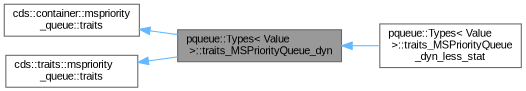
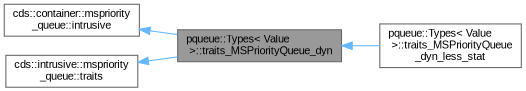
(72, 20) -> (72, 20)
(72, 71) -> (72, 71)
